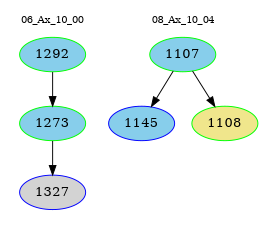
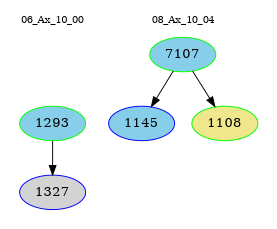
(53, 55) -> none
(183, 55) -> (183, 55)
(53, 123) -> (53, 123)
